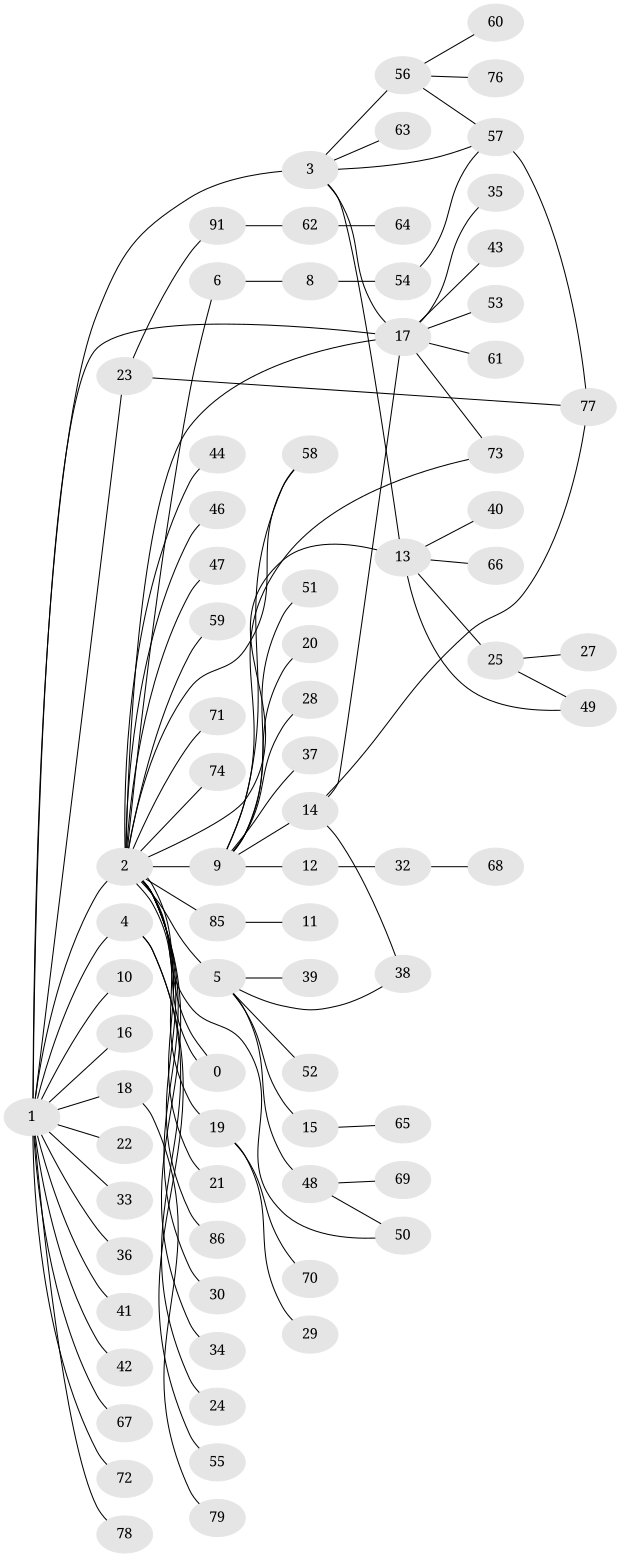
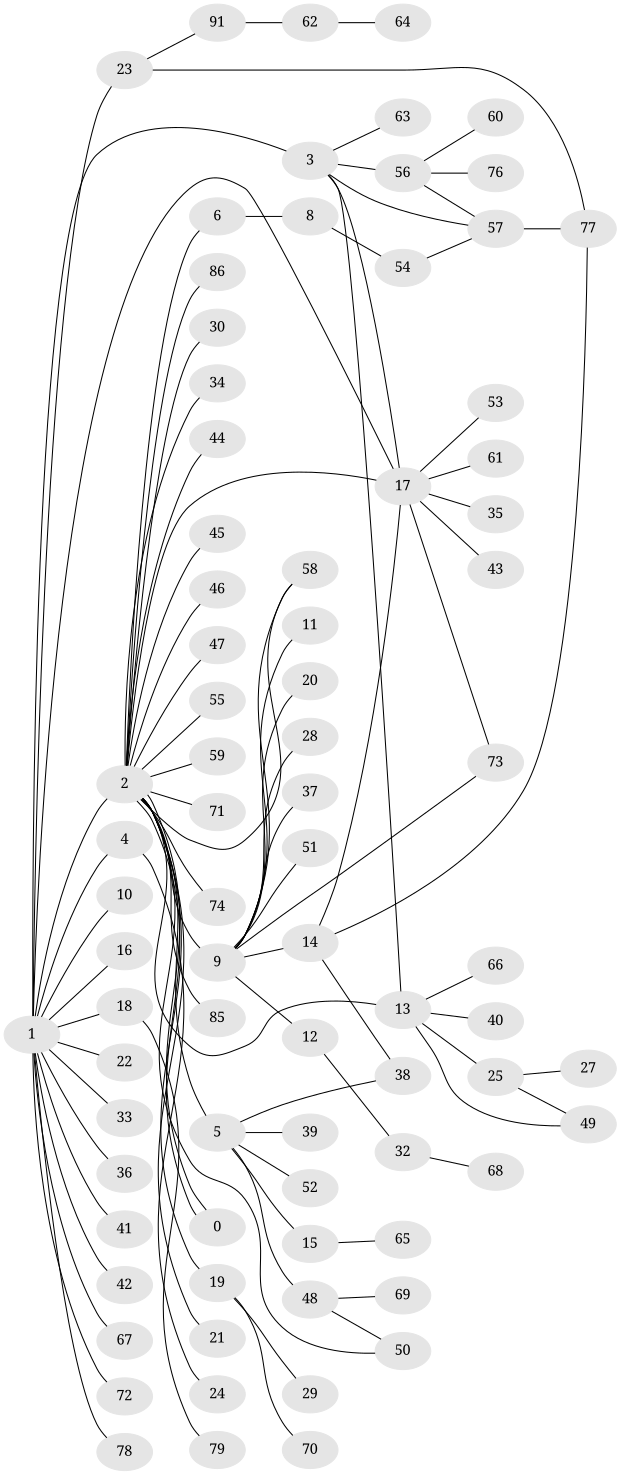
none -> (217, 534)
(264, 922) -> (264, 794)
(159, 1297) -> (171, 742)
